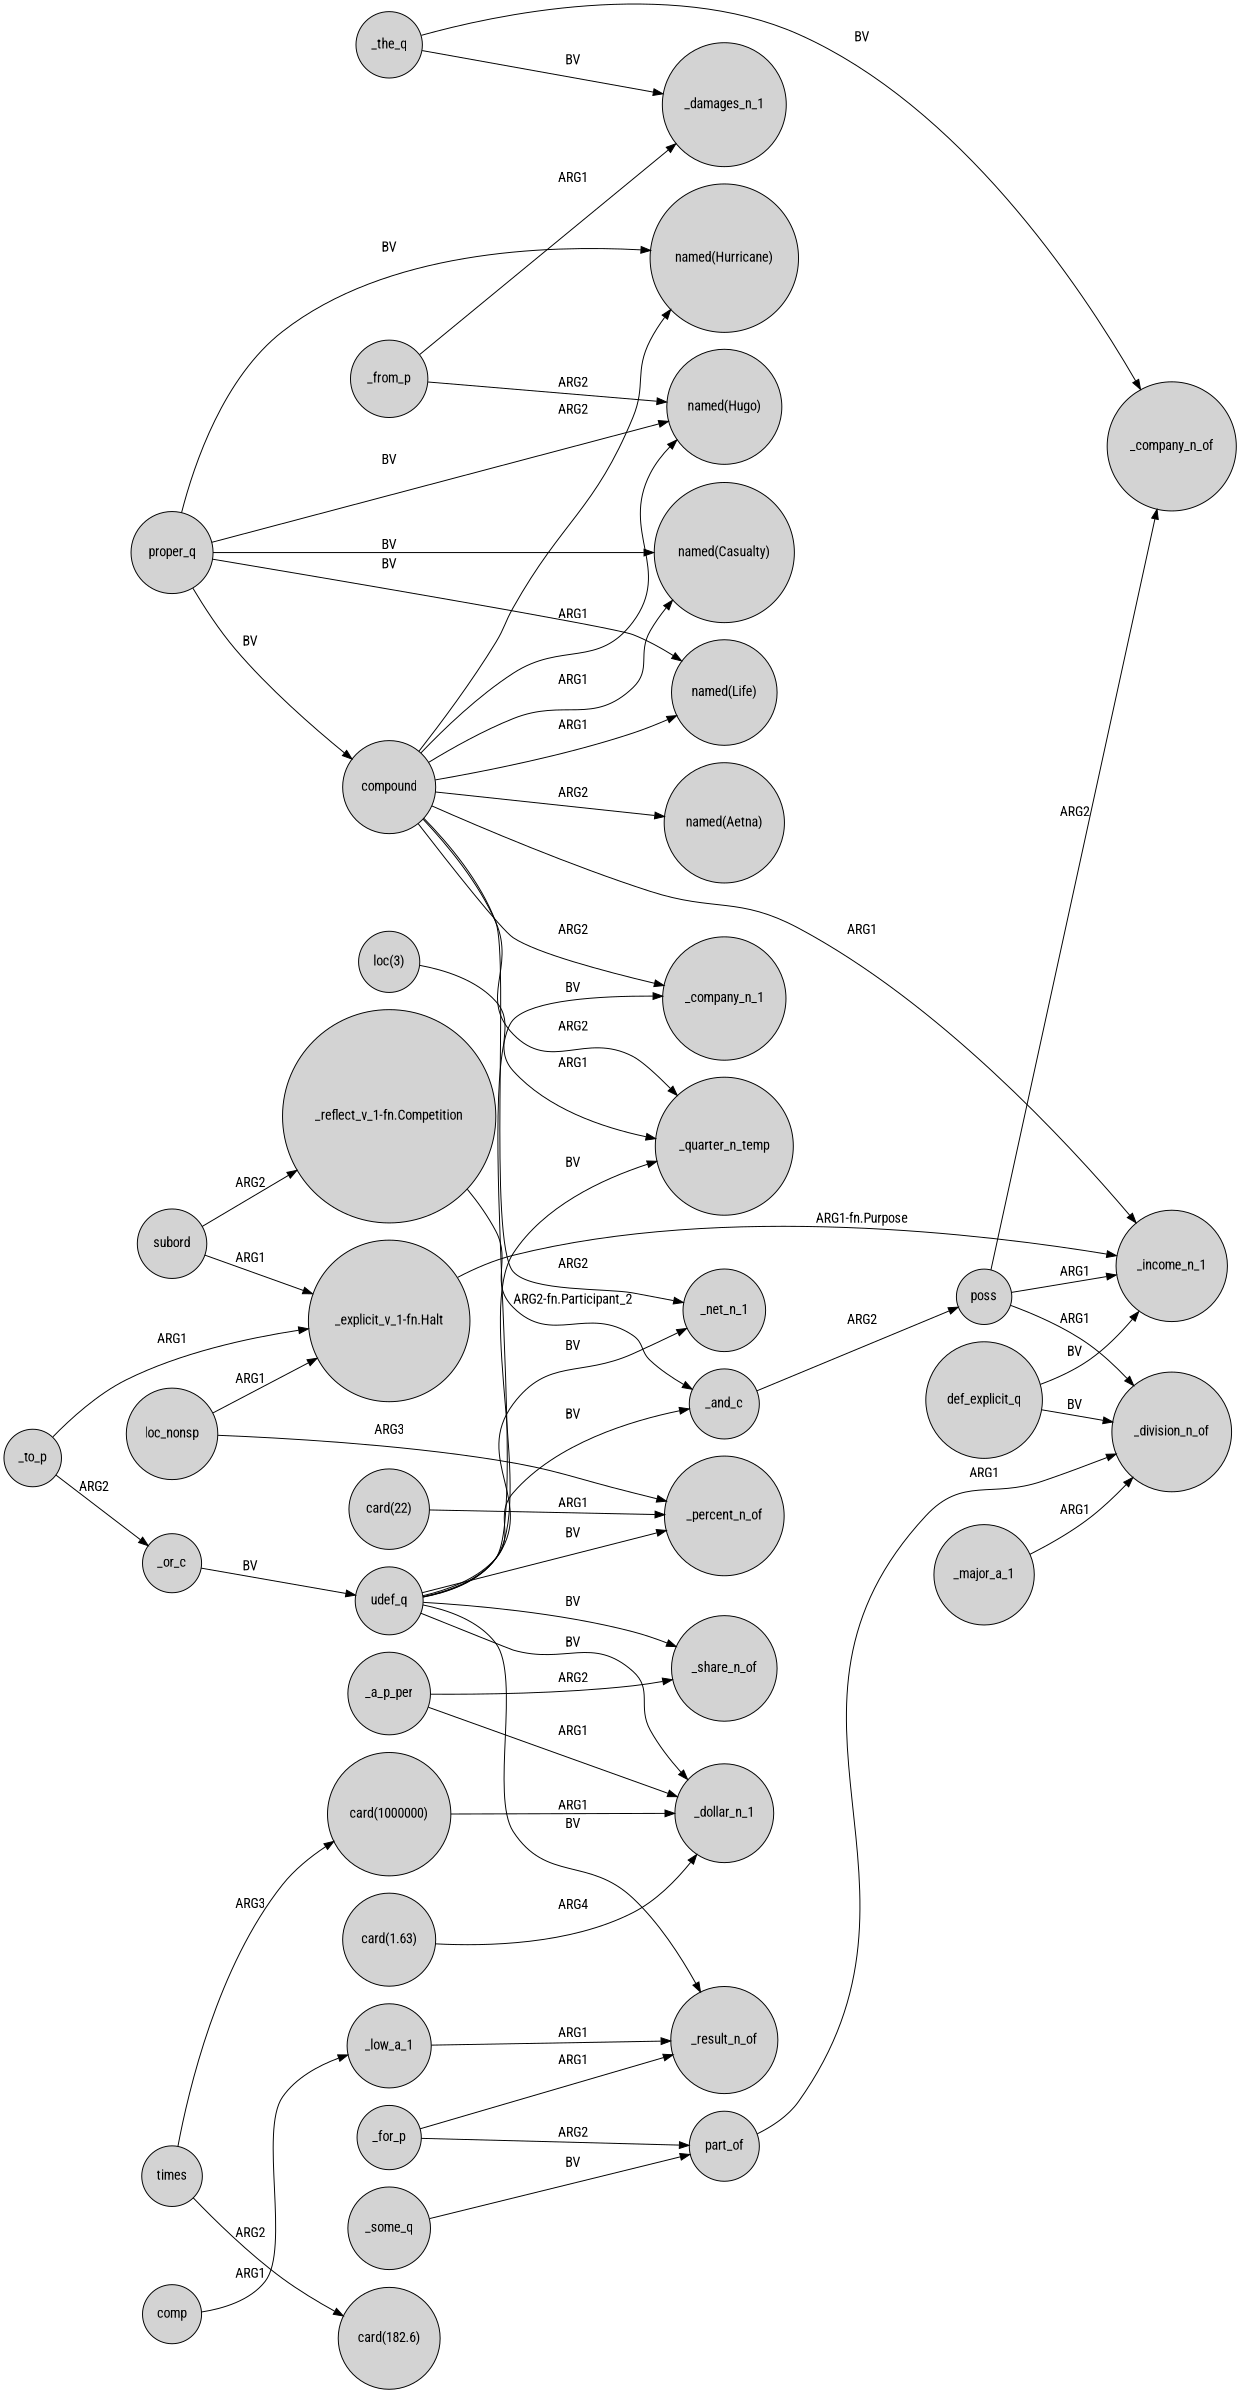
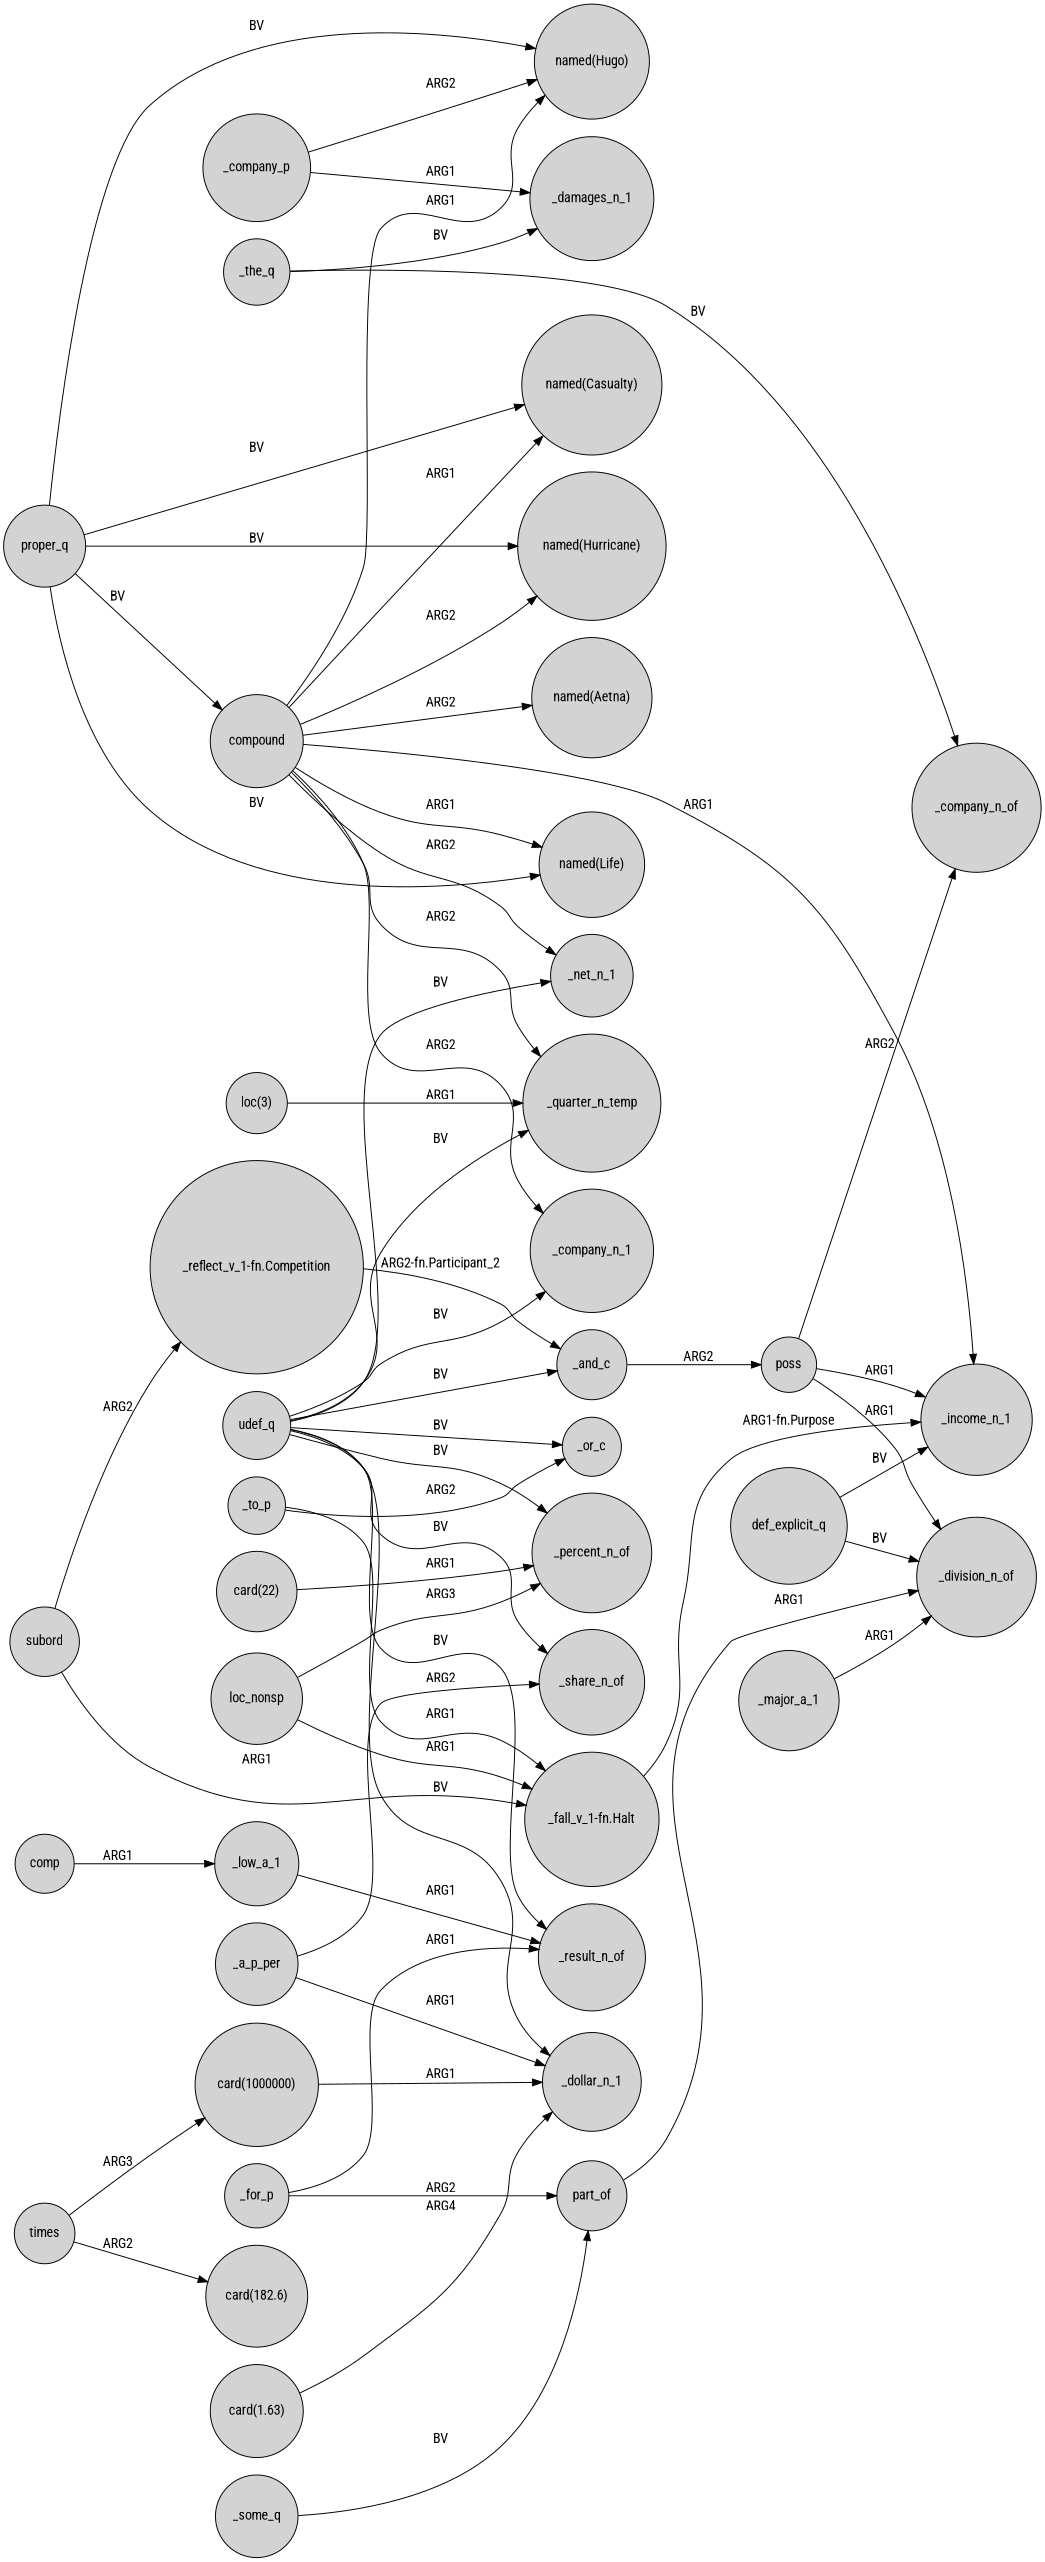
(389, 379) -> (257, 168)
(389, 1321) -> (592, 1819)
(274, 1581) -> (421, 1436)
